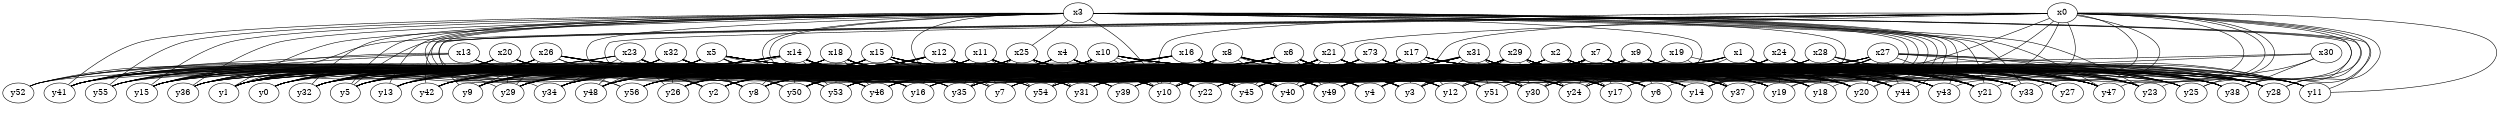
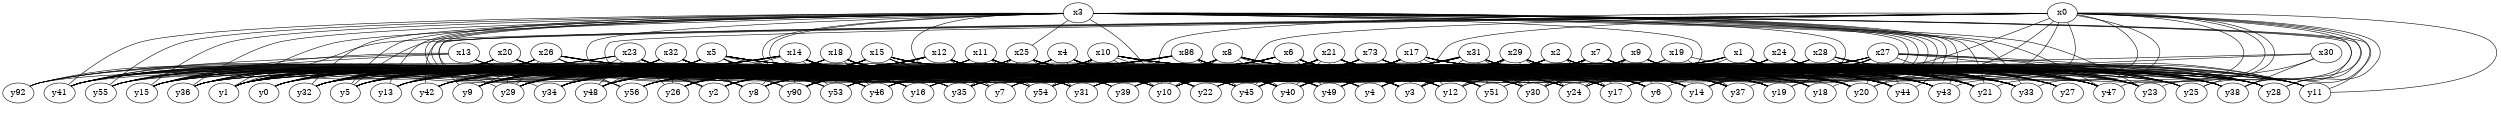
(1693, 22) -> (1469, 25)
(1187, 53) -> (1187, 53)
(837, 67) -> (589, 73)
(18, 93) -> (18, 93)
(795, 93) -> (795, 93)
